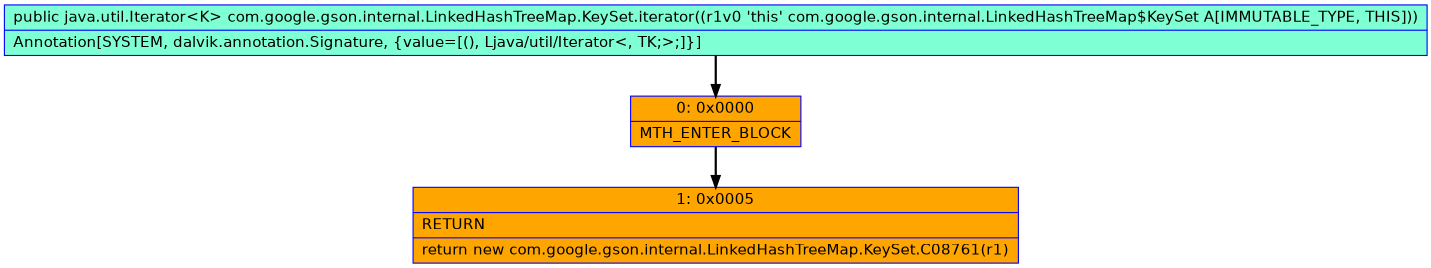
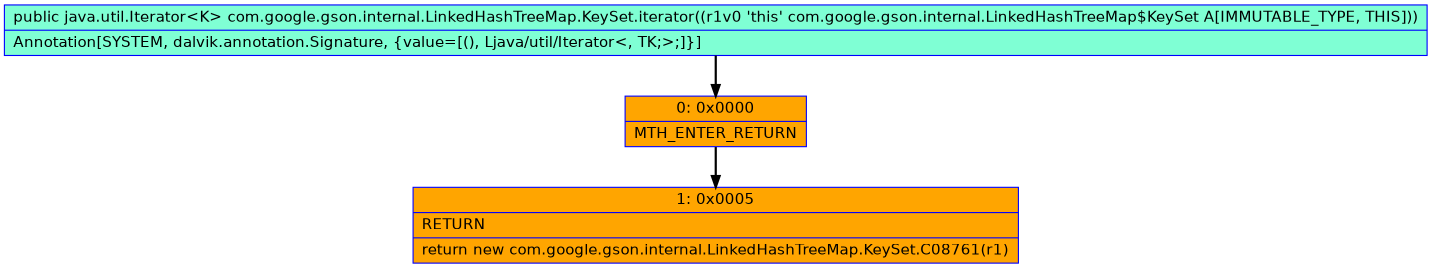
(716, 133) -> (716, 133)
